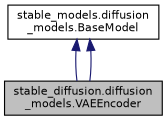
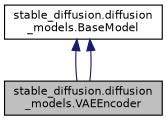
(83, 22) -> (83, 22)
